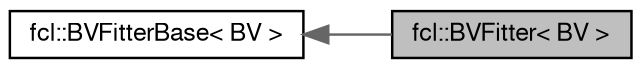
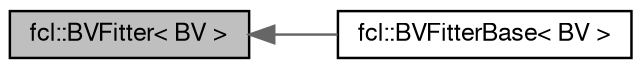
(360, 35) -> (306, 35)
